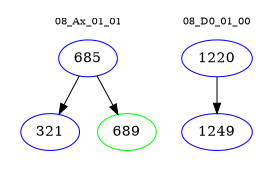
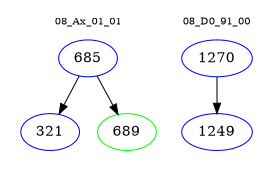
(217, 22) -> (217, 22)
(217, 58) -> (217, 58)
